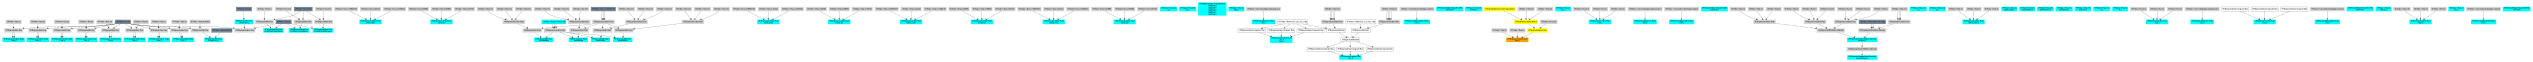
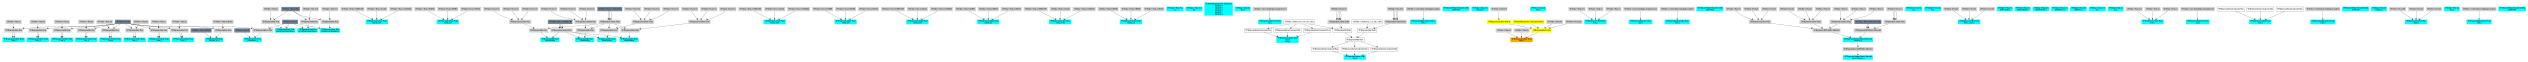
(1512, 15) -> (1535, 26)
(1536, 15) -> (1549, 26)
(554, 22) -> (560, 22)
(244, 26) -> (258, 35)
